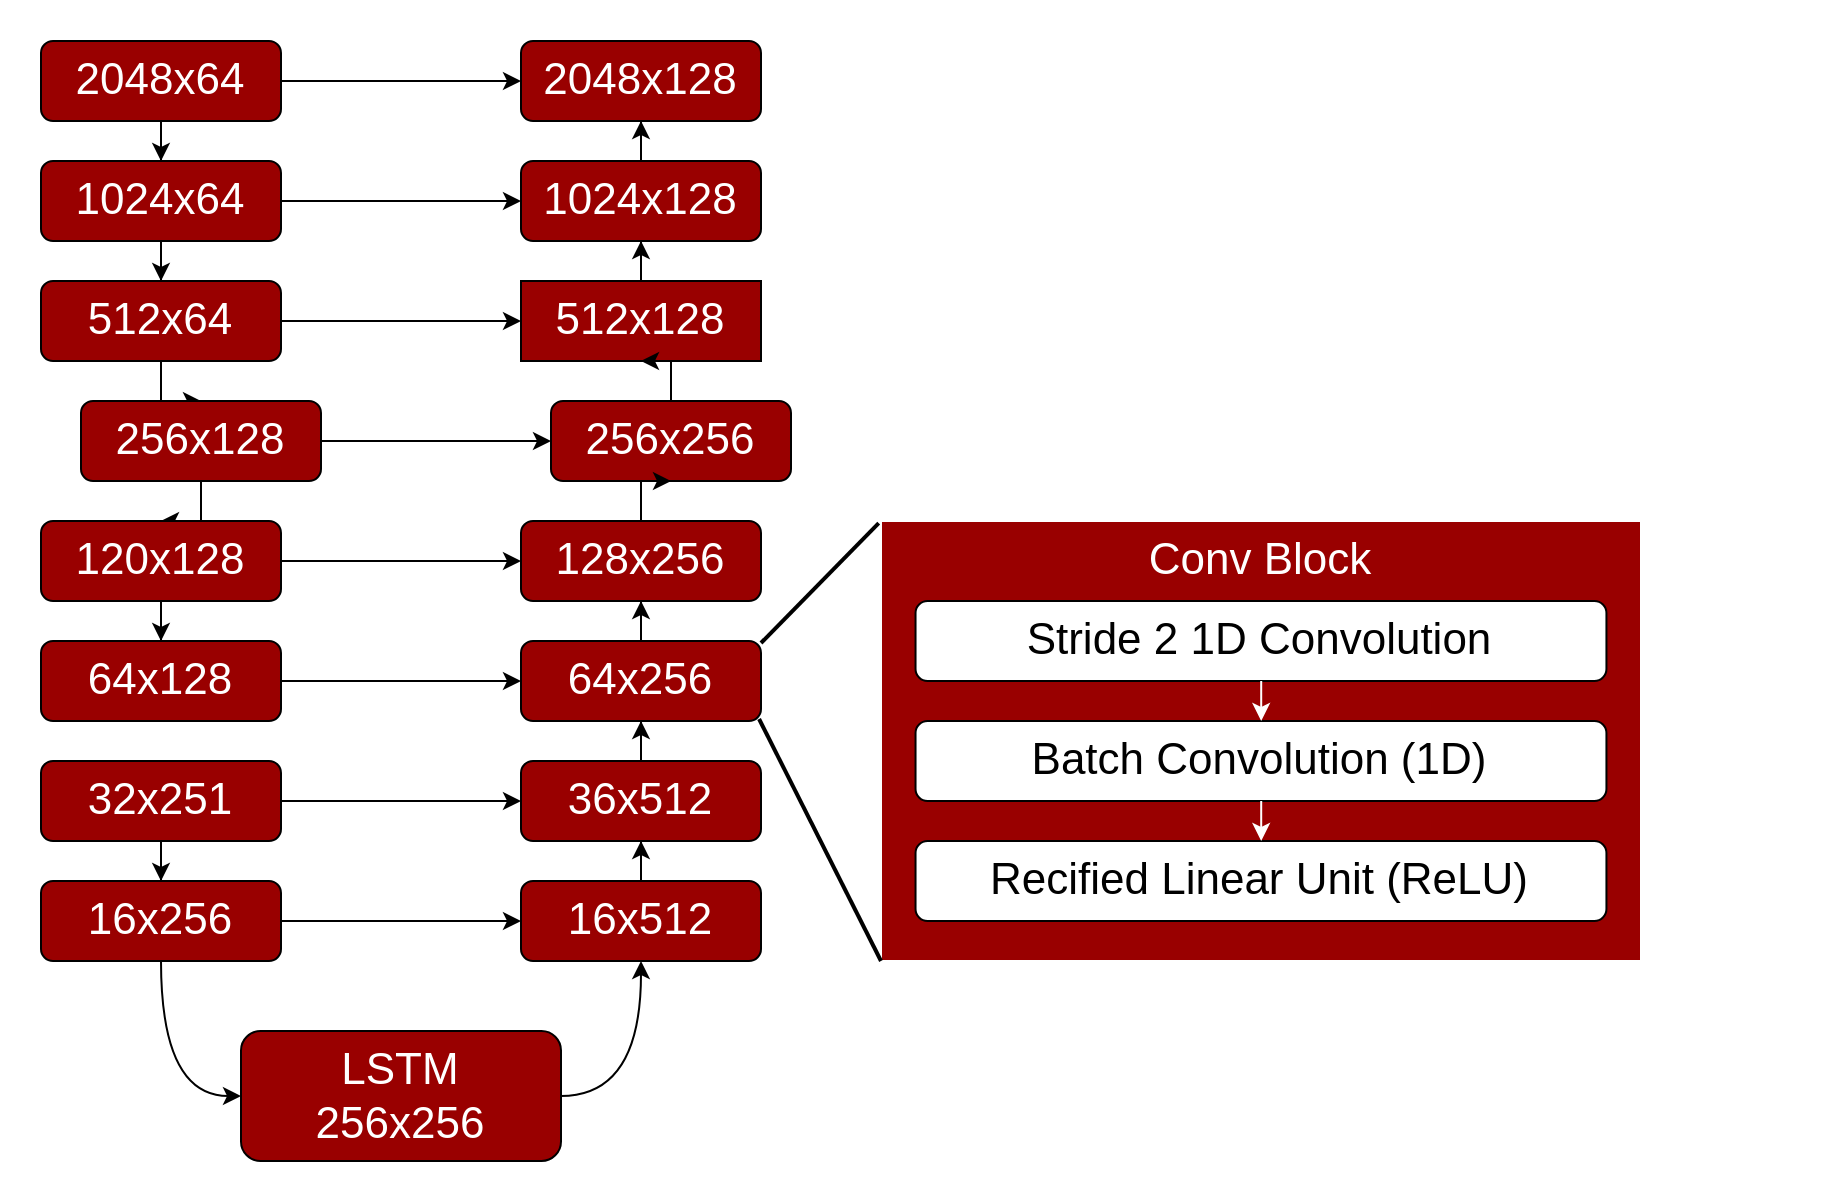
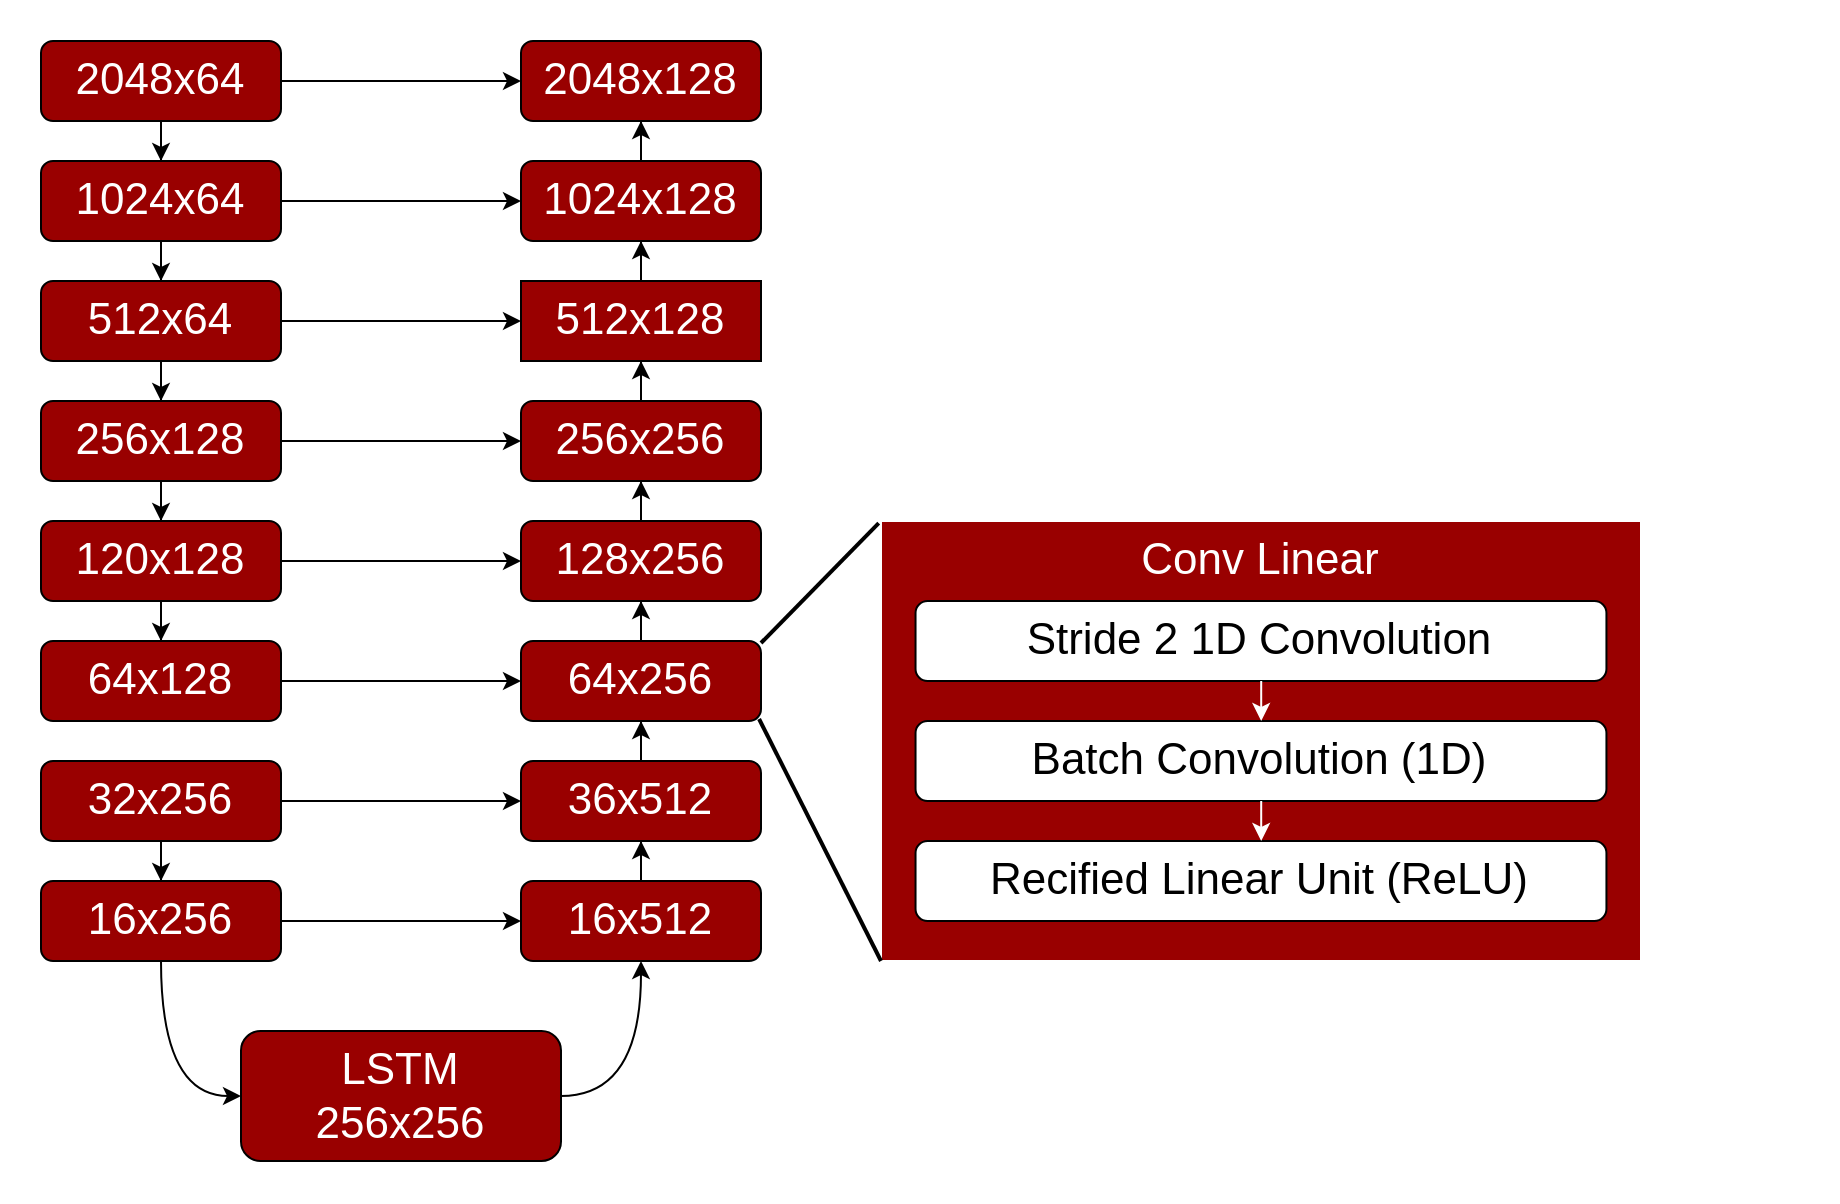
(201, 441) -> (161, 441)
(671, 441) -> (641, 441)
(1261, 561) -> (1261, 561)
(161, 801) -> (161, 801)
